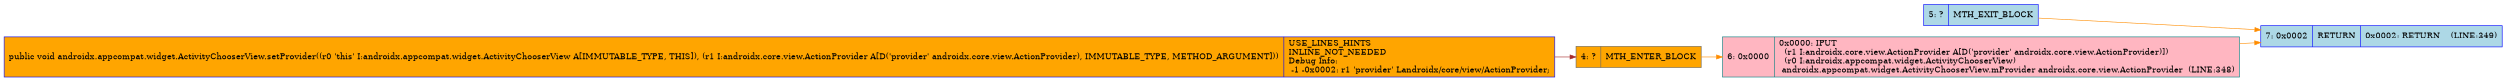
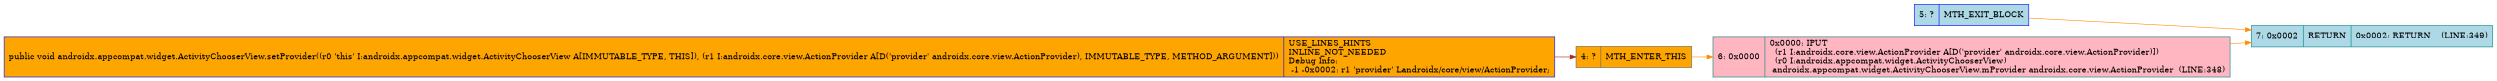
(2381, 36) -> (2372, 36)
(1651, 57) -> (1646, 57)
